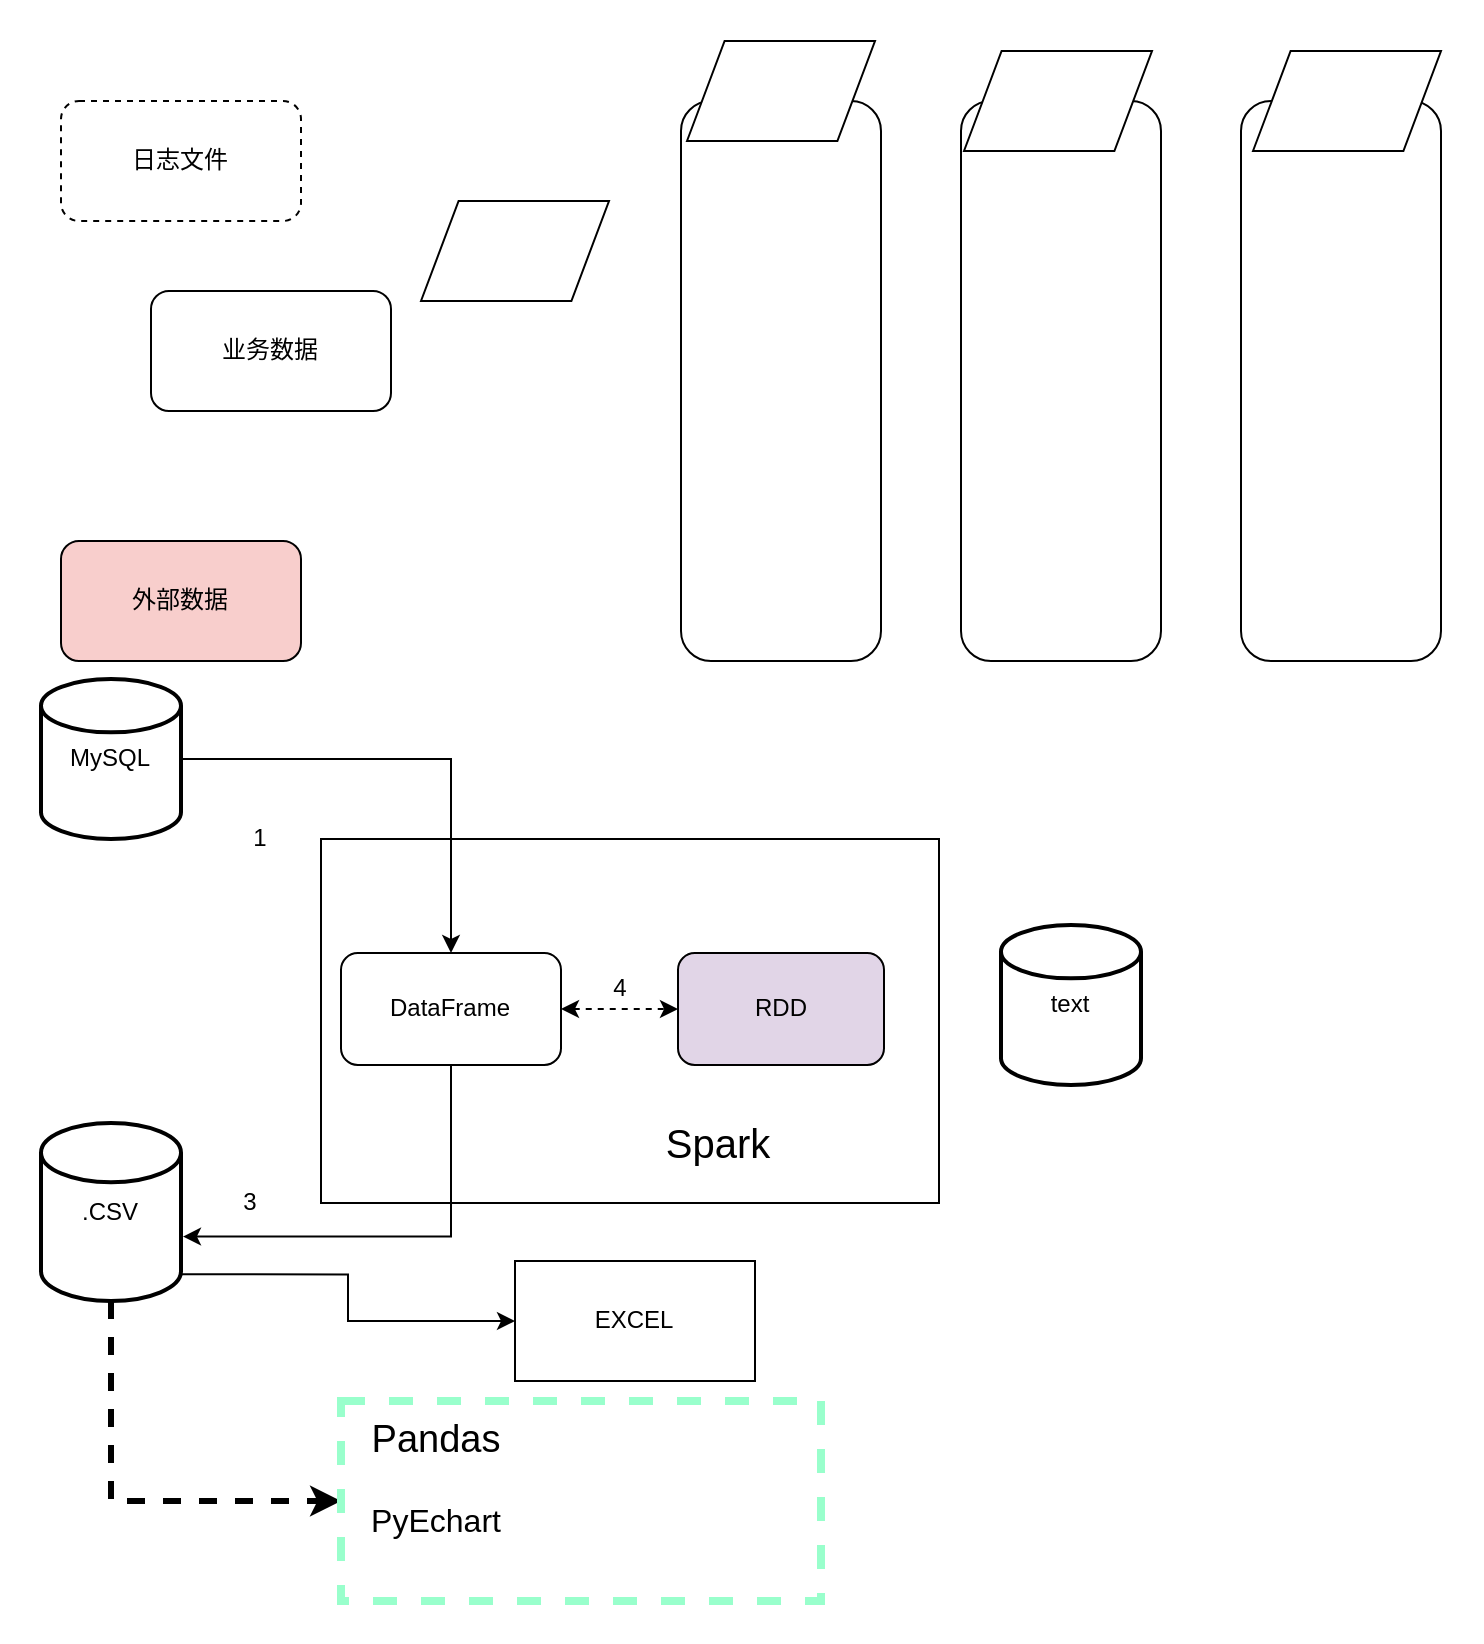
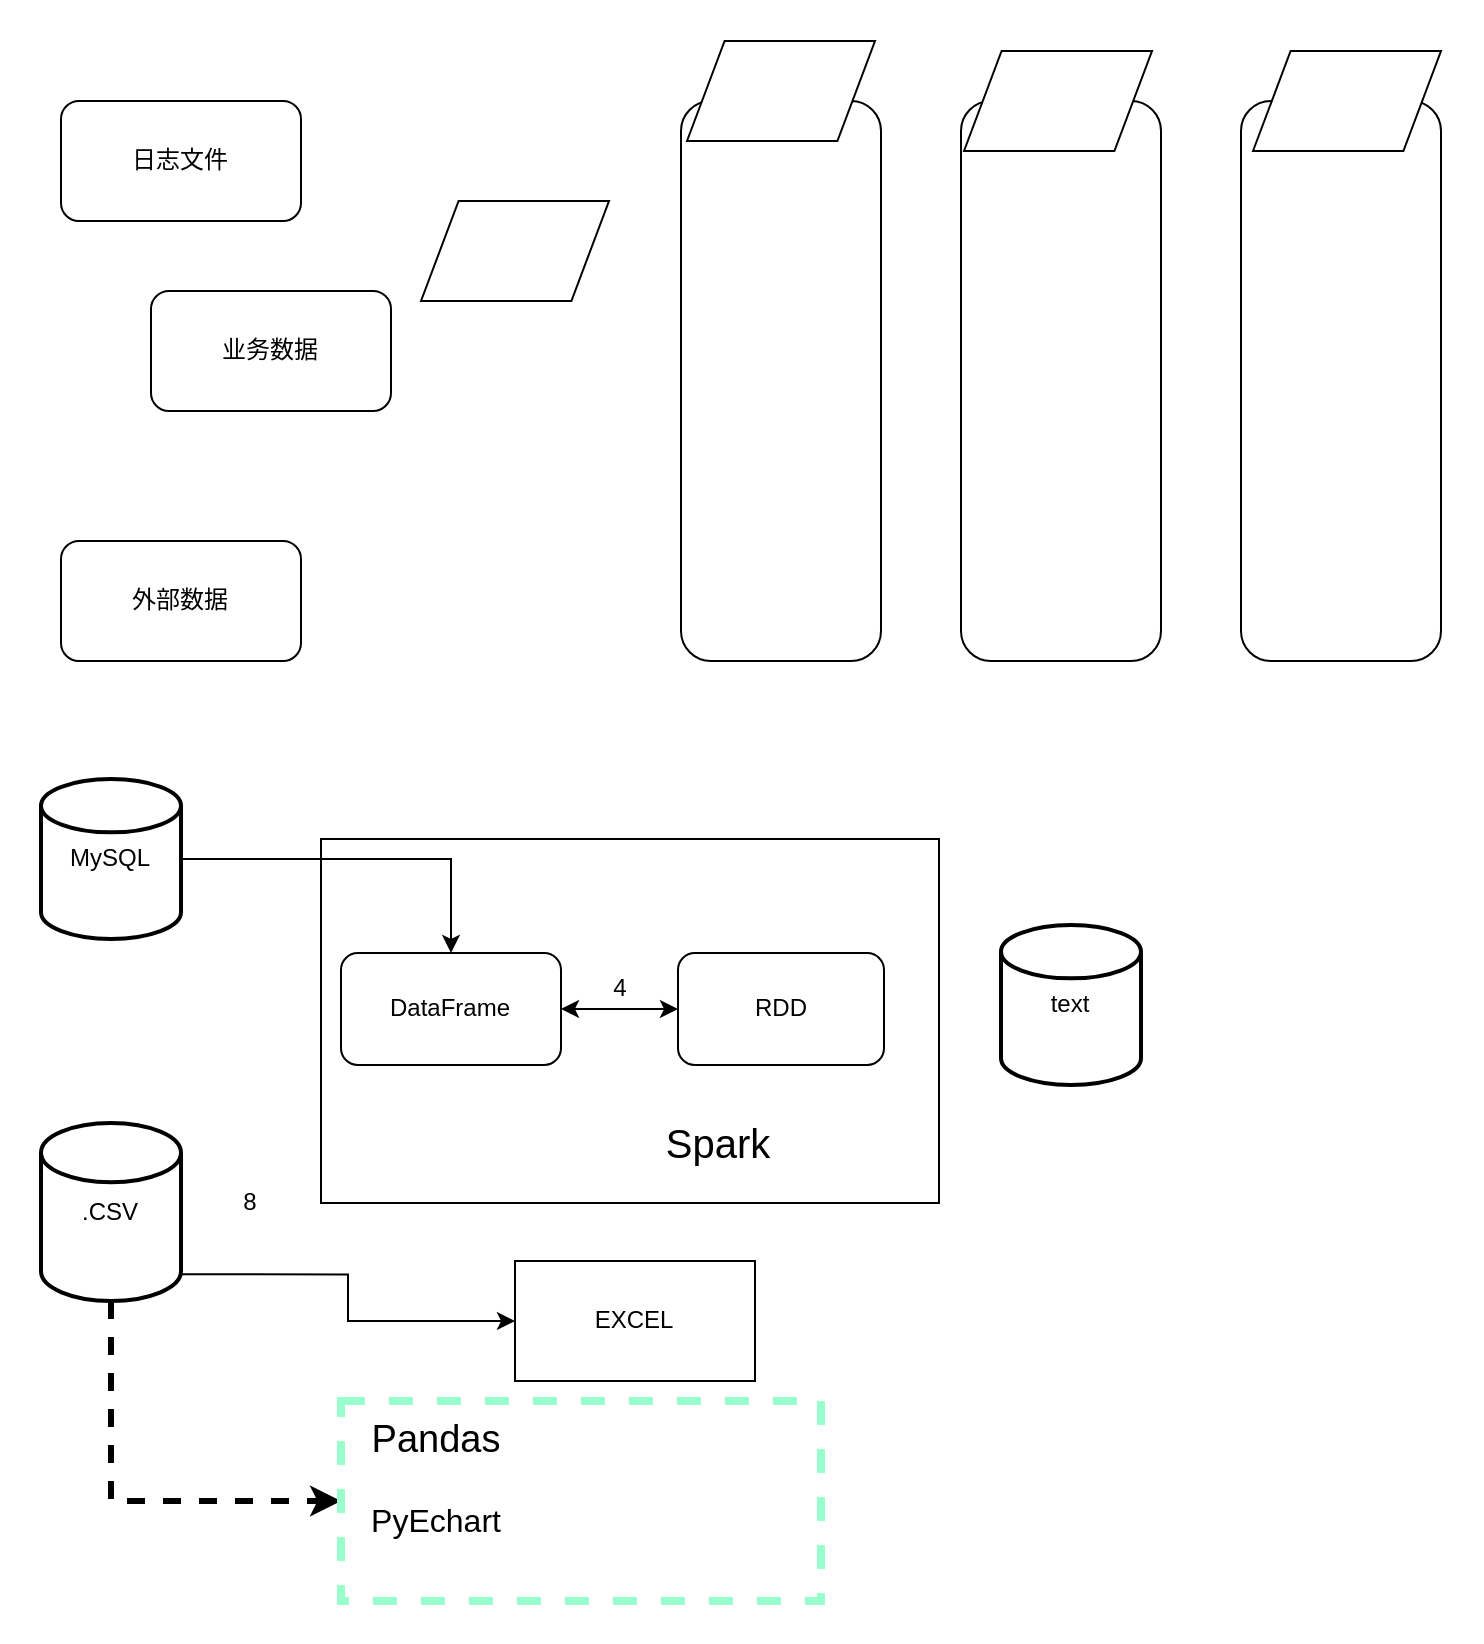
(181, 161) -> (181, 161)
(181, 601) -> (181, 601)
(111, 759) -> (111, 859)
(261, 839) -> none
(618, 1009) -> (618, 1009)
(781, 1009) -> (781, 1009)
(251, 1203) -> (251, 1203)
(409, 1237) -> none
